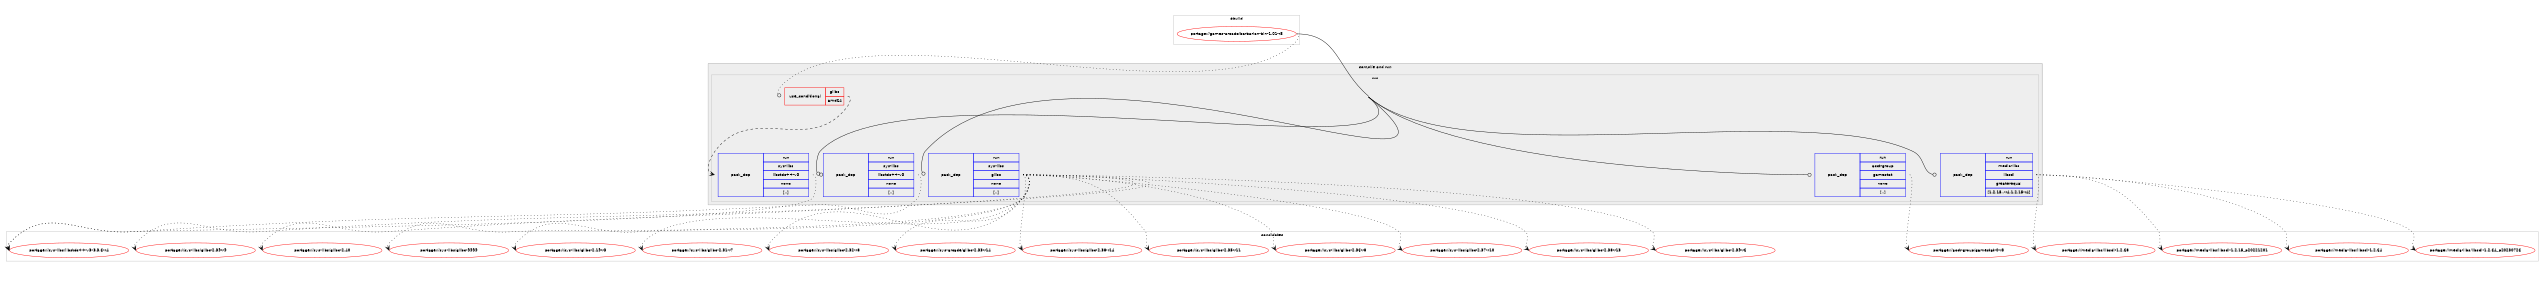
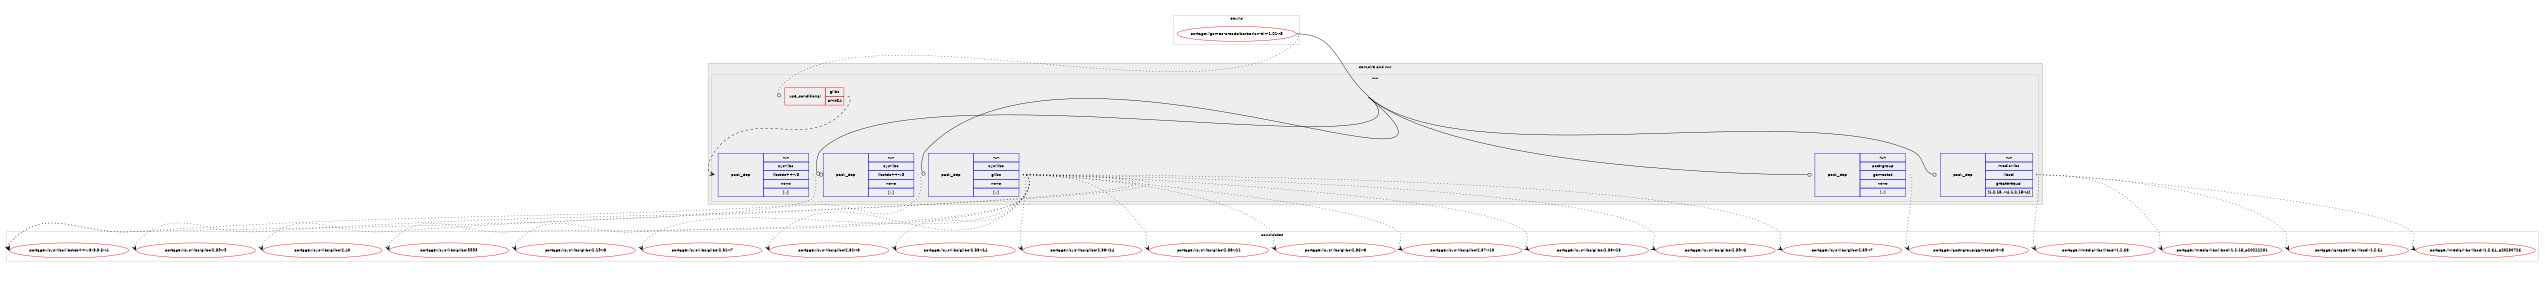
(956, 250) -> (956, 250)
none -> (1842, 250)
(2349, 250) -> (2349, 250)
